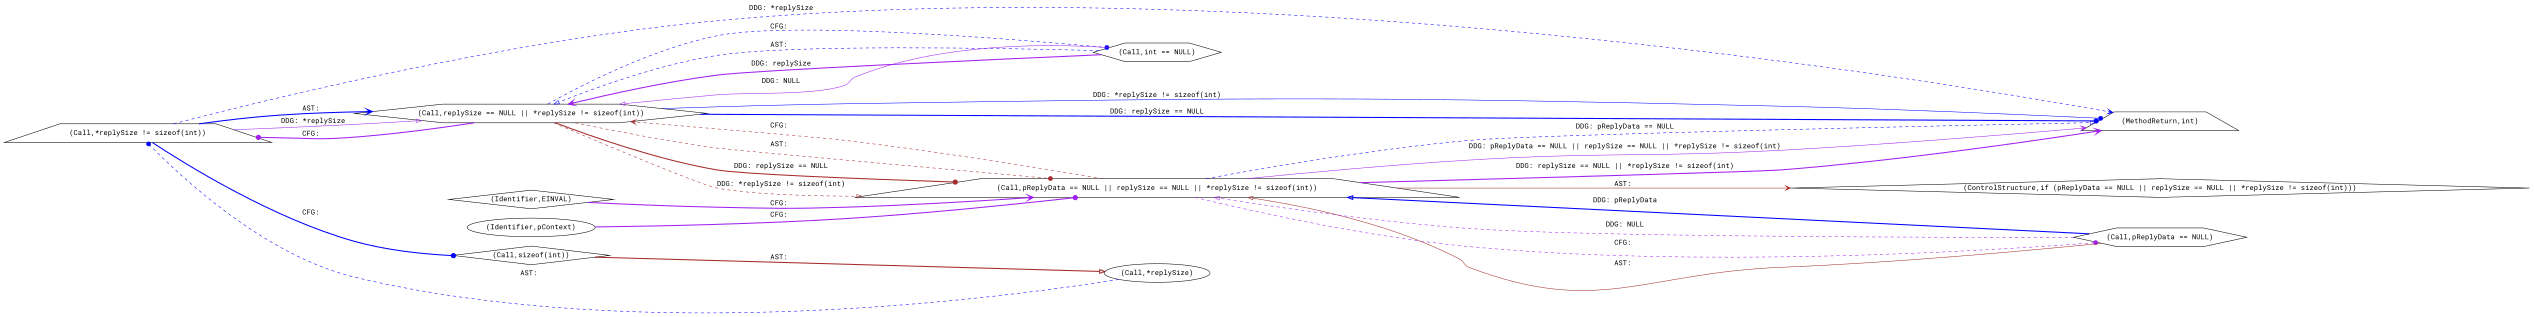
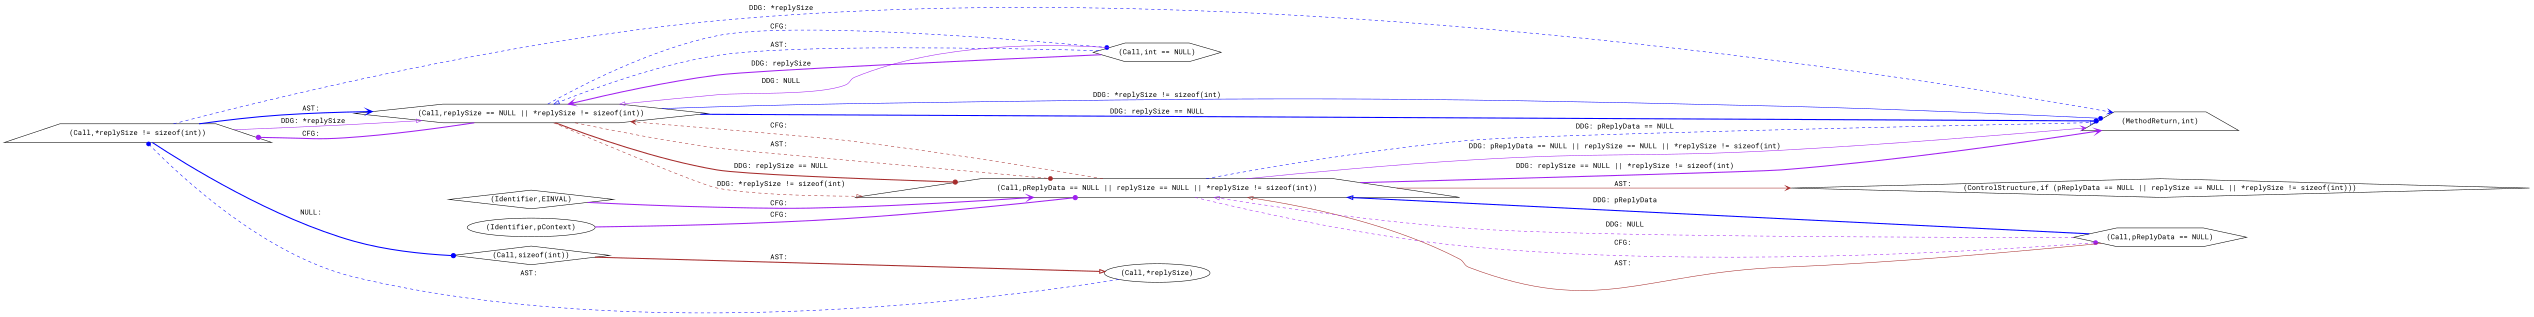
(313, 213) -> (313, 213)
